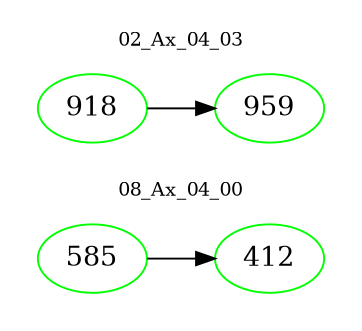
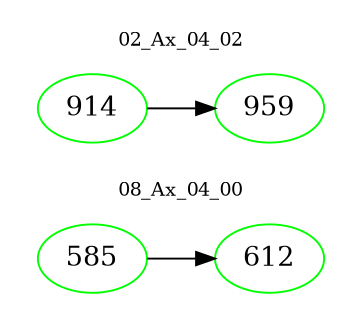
(181, 41) -> (181, 41)
(92, 108) -> (92, 108)
(270, 259) -> (270, 259)
